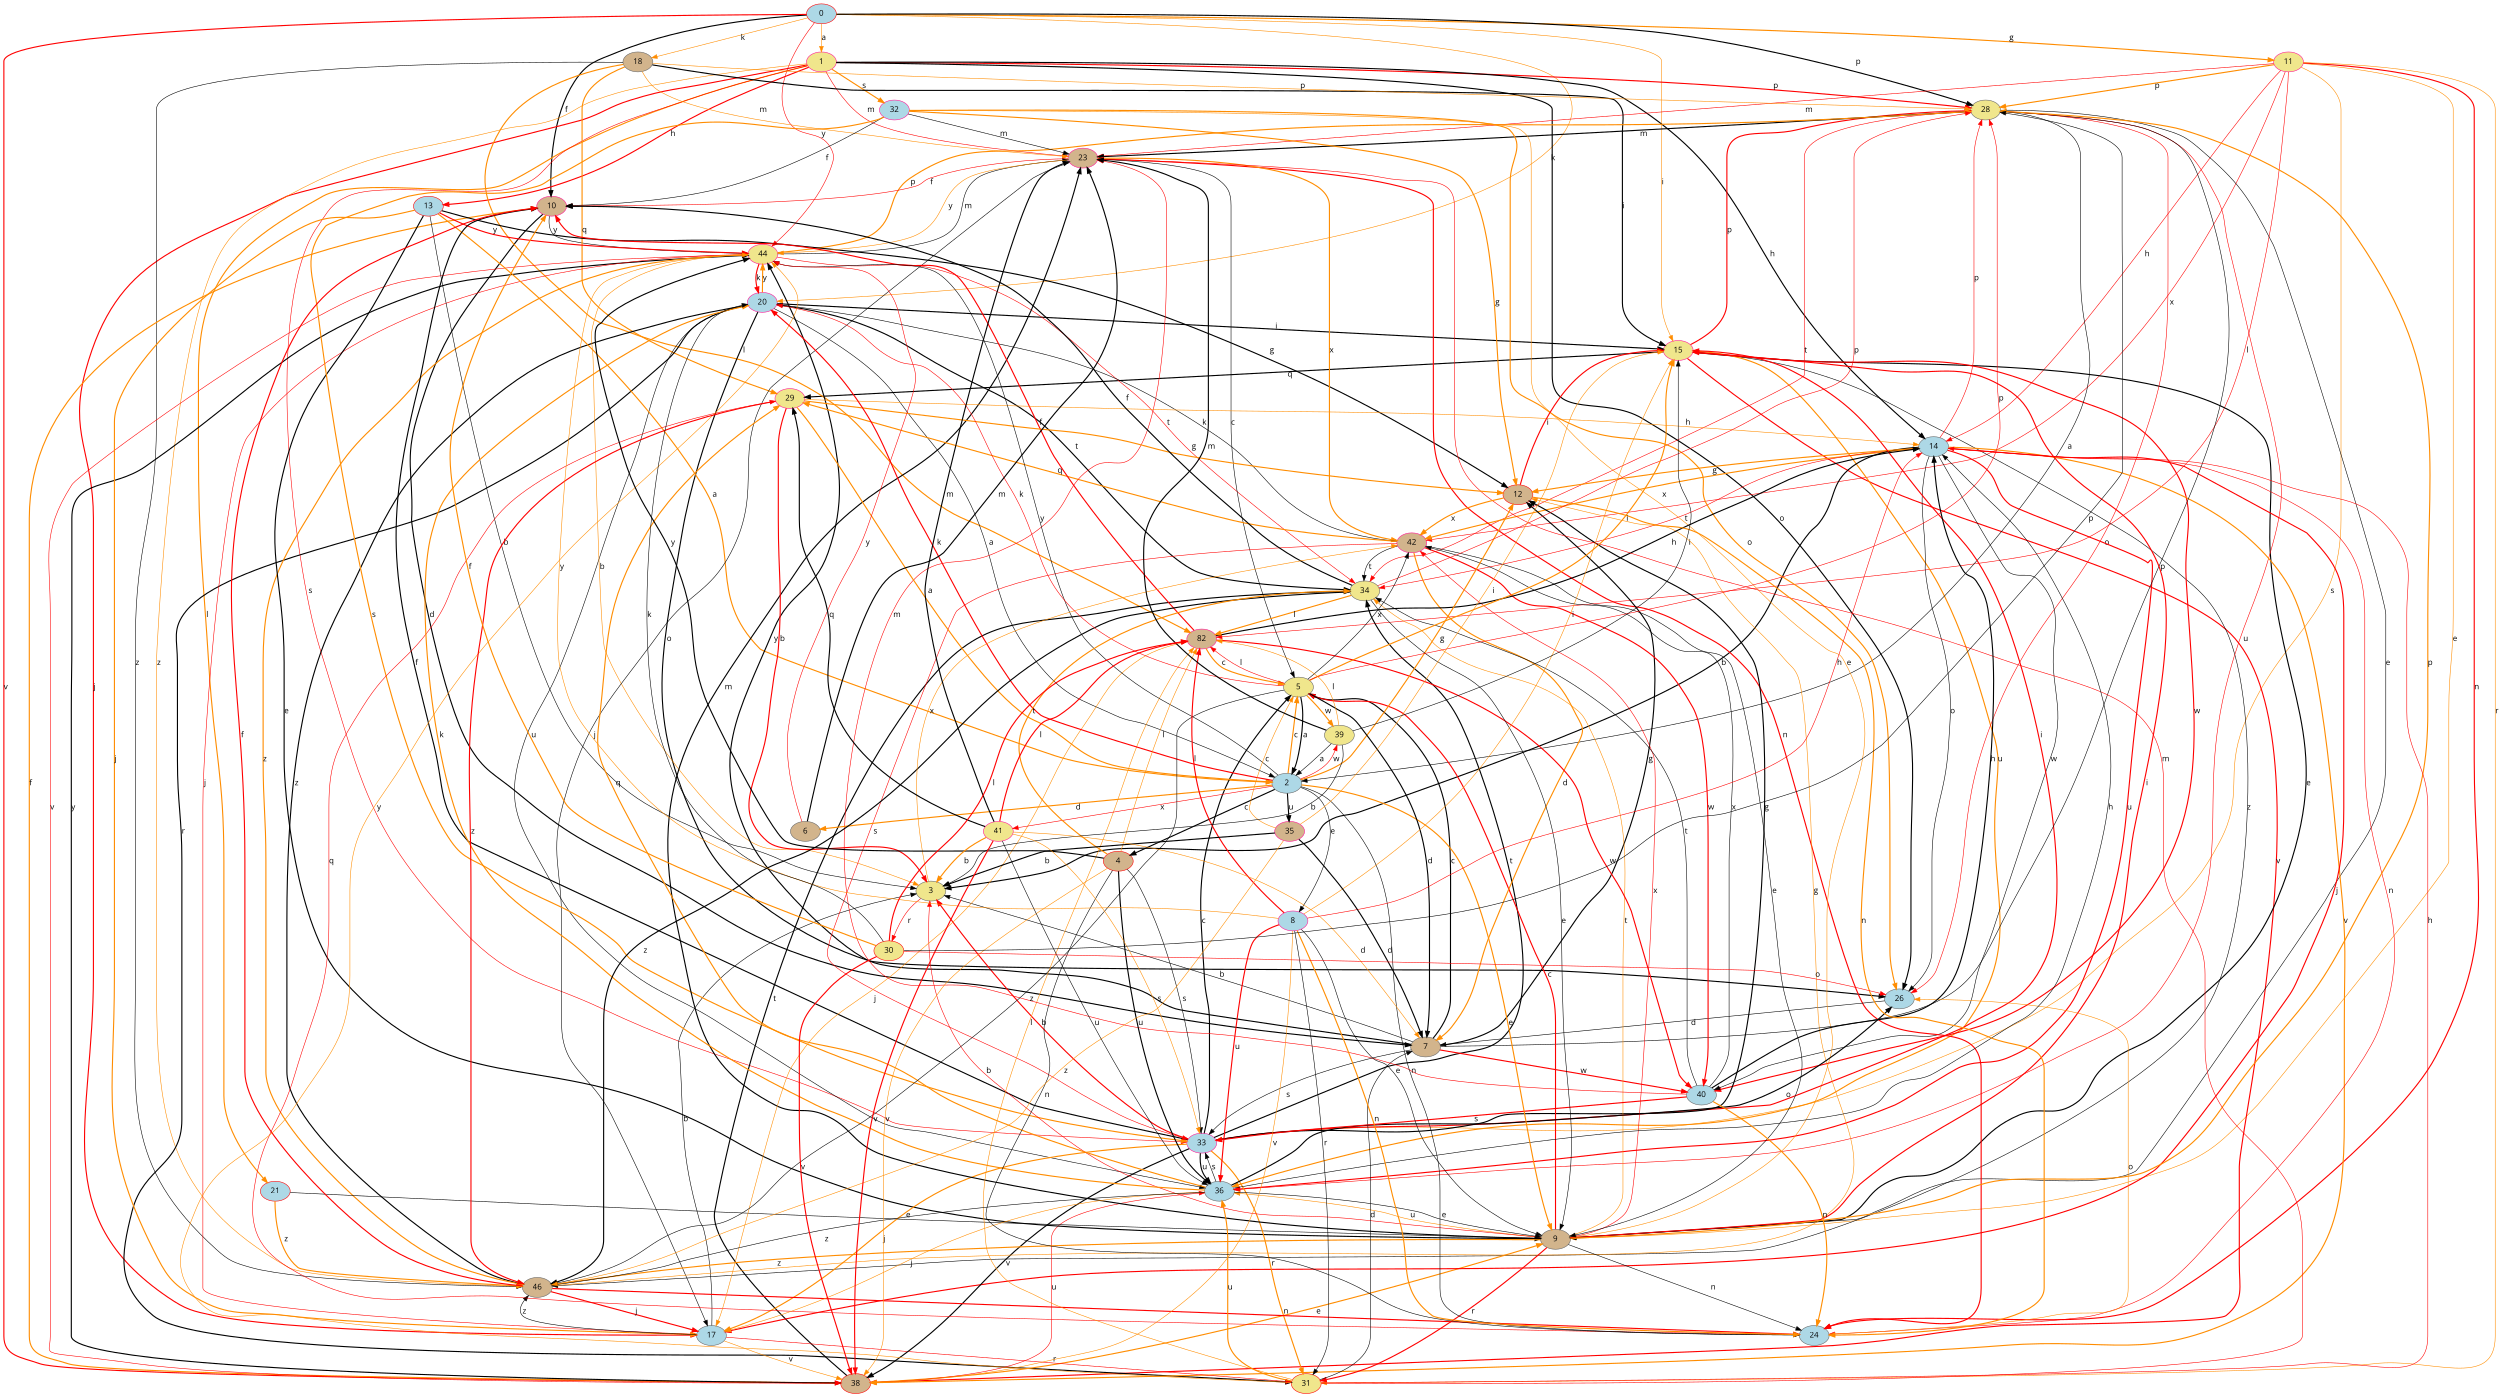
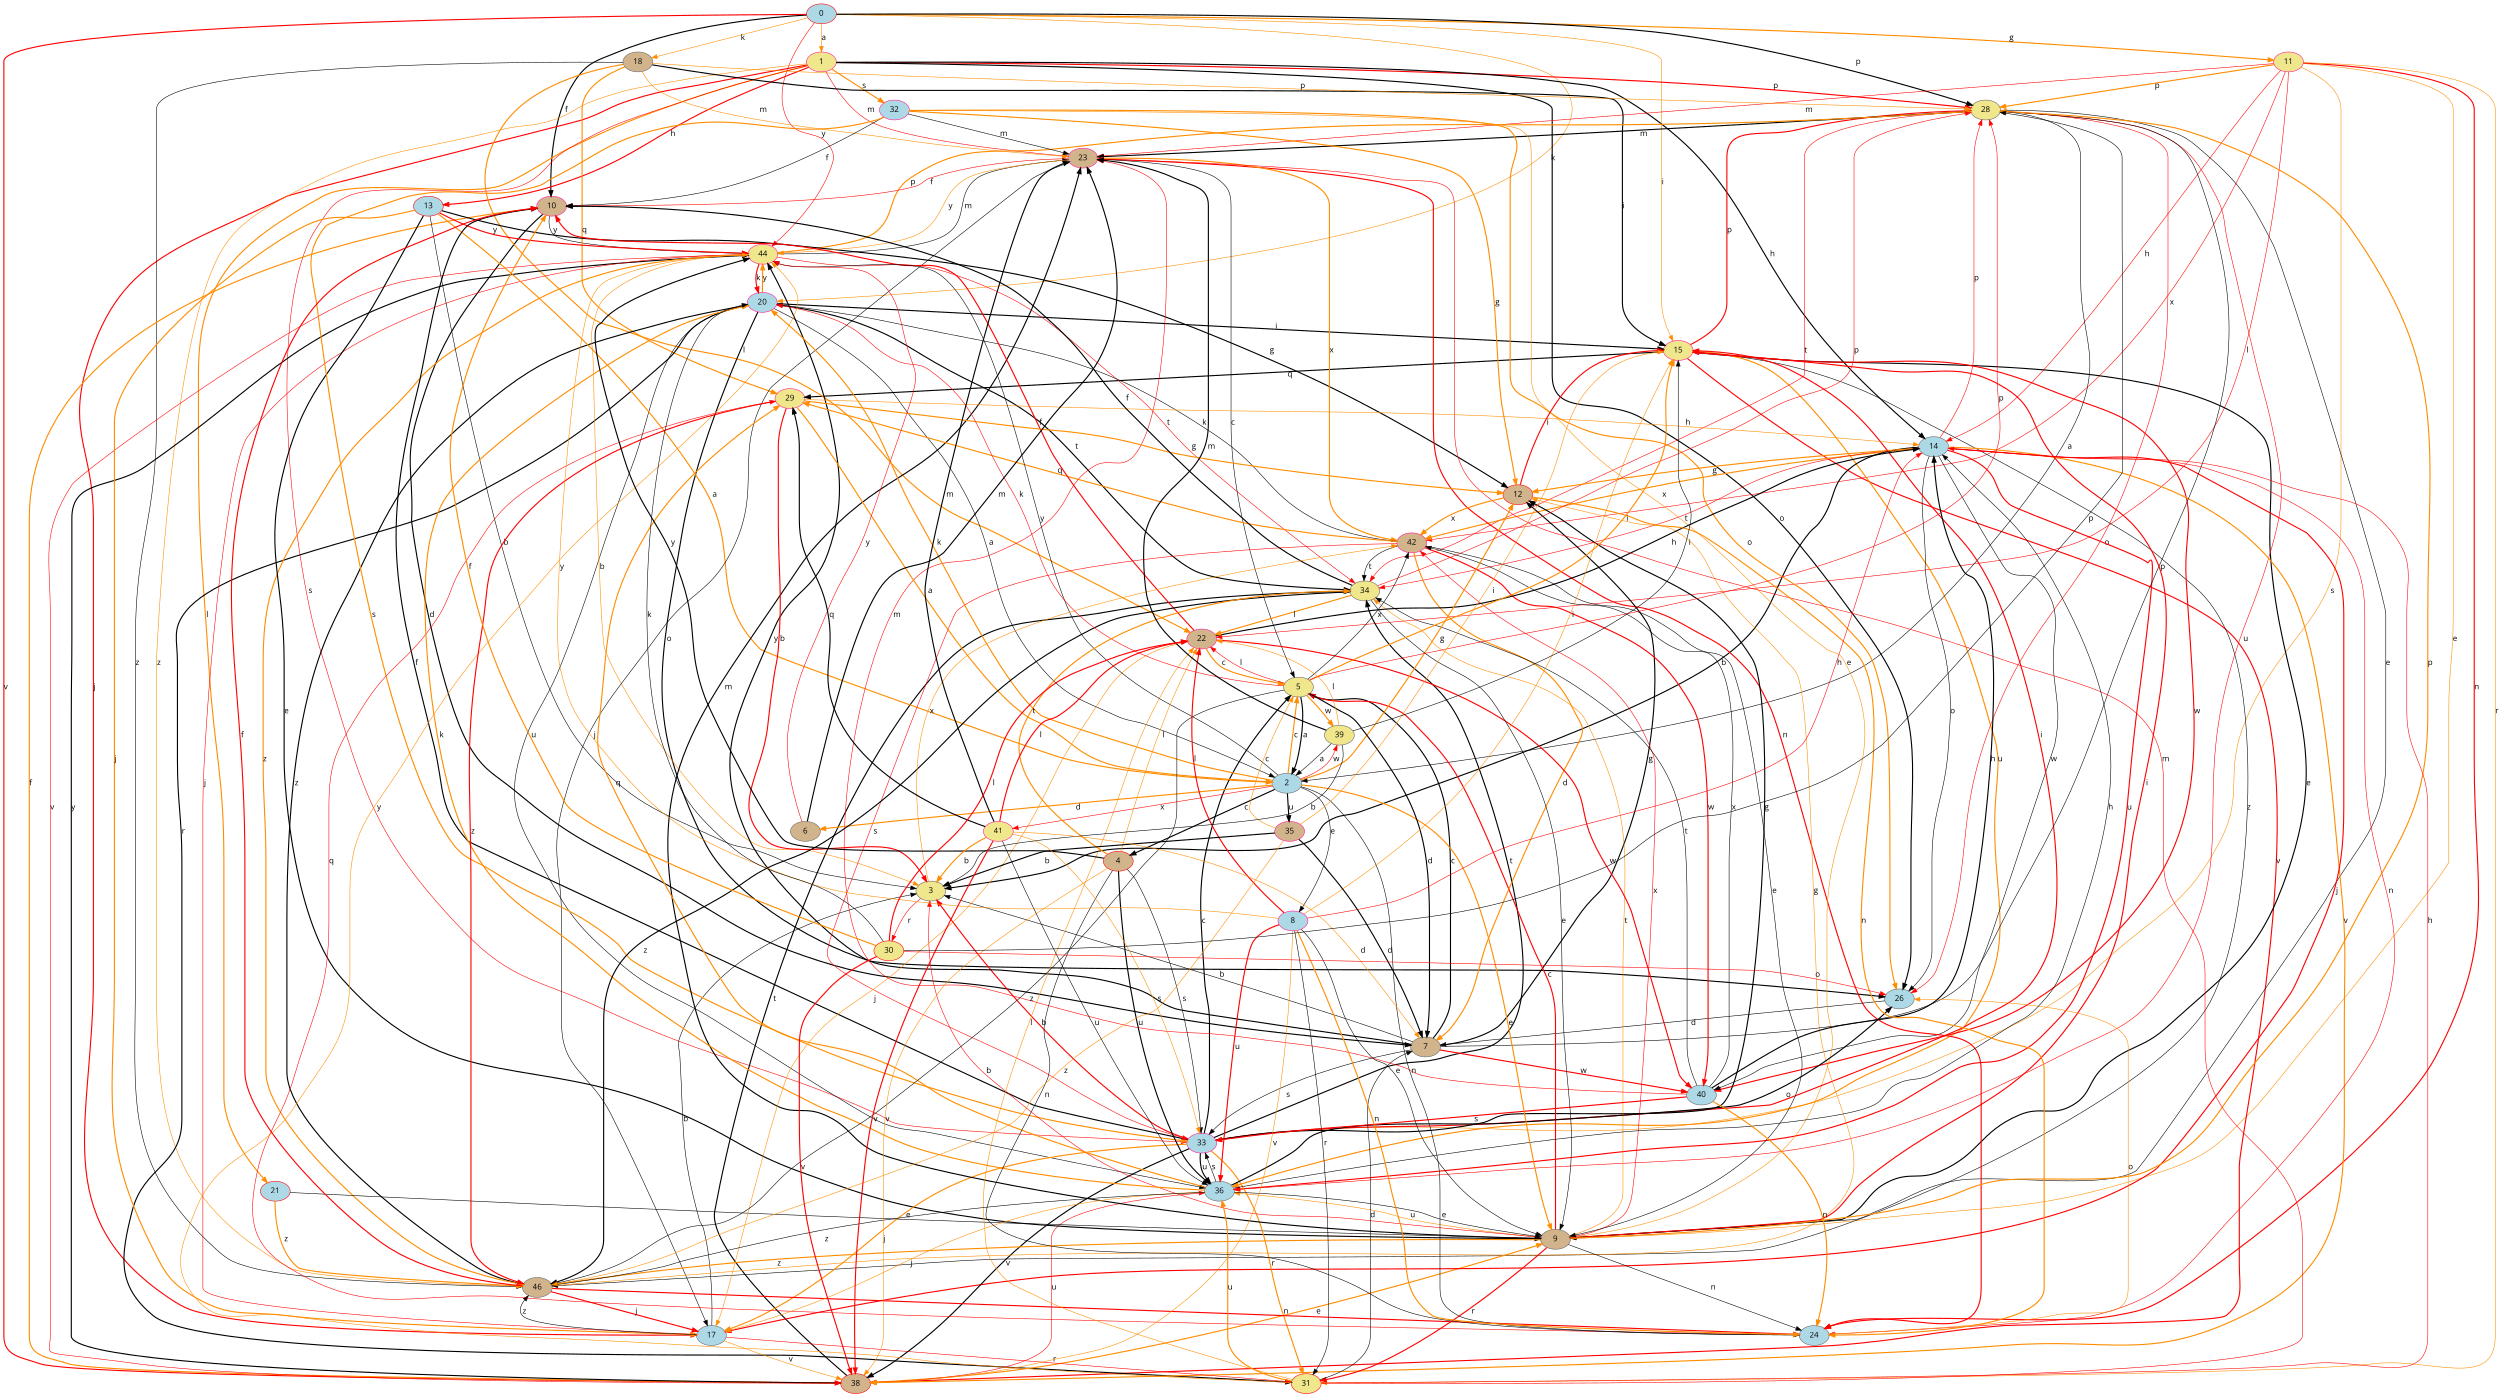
(971, 616) -> (971, 616)
(1202, 639) -> (1202, 639)
